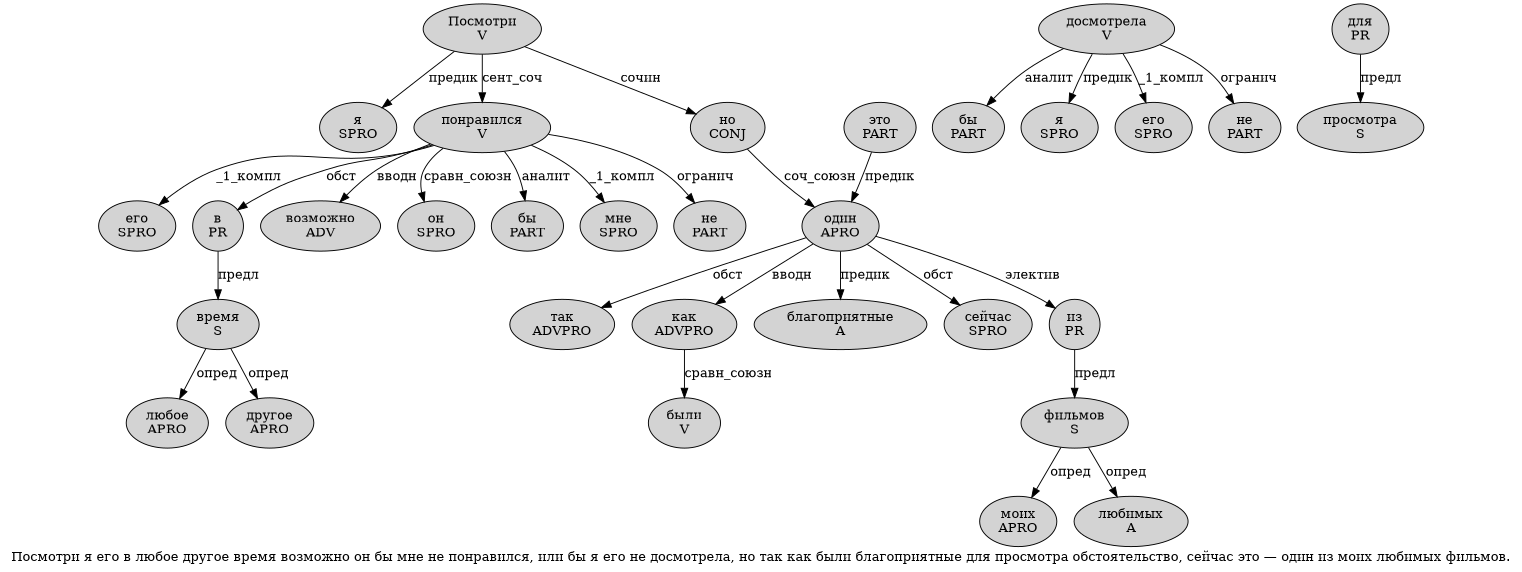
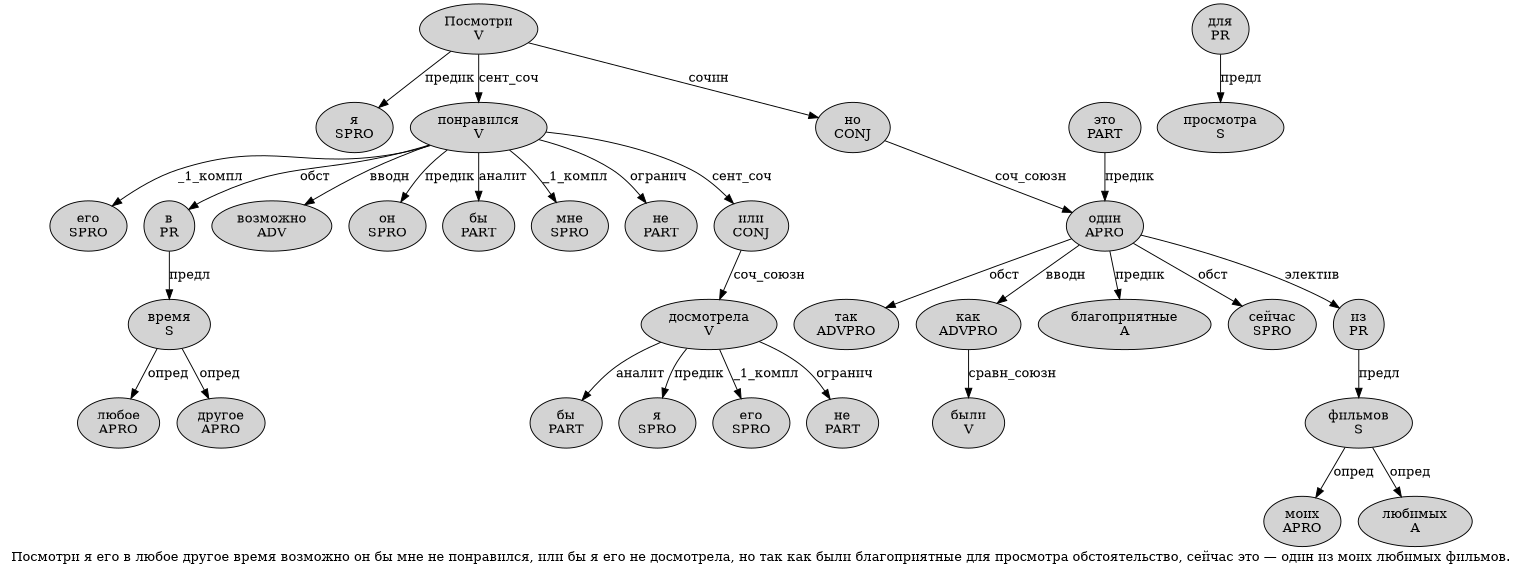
(468, 177) -> (450, 177)
none -> (751, 226)
